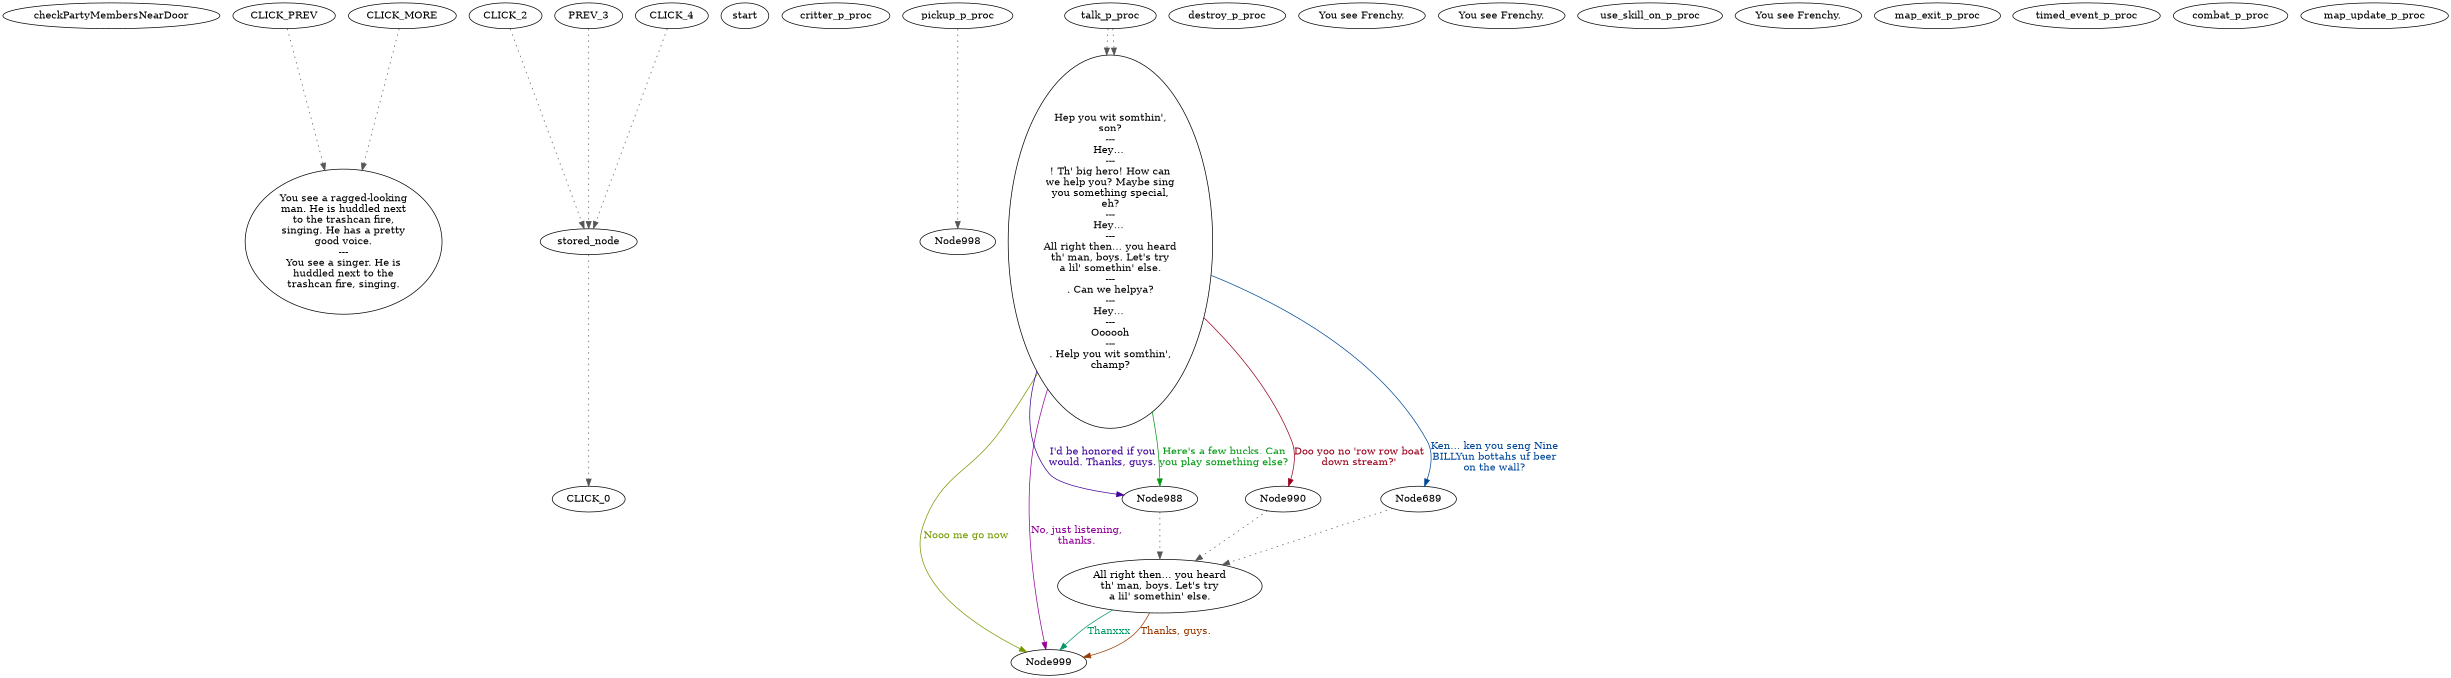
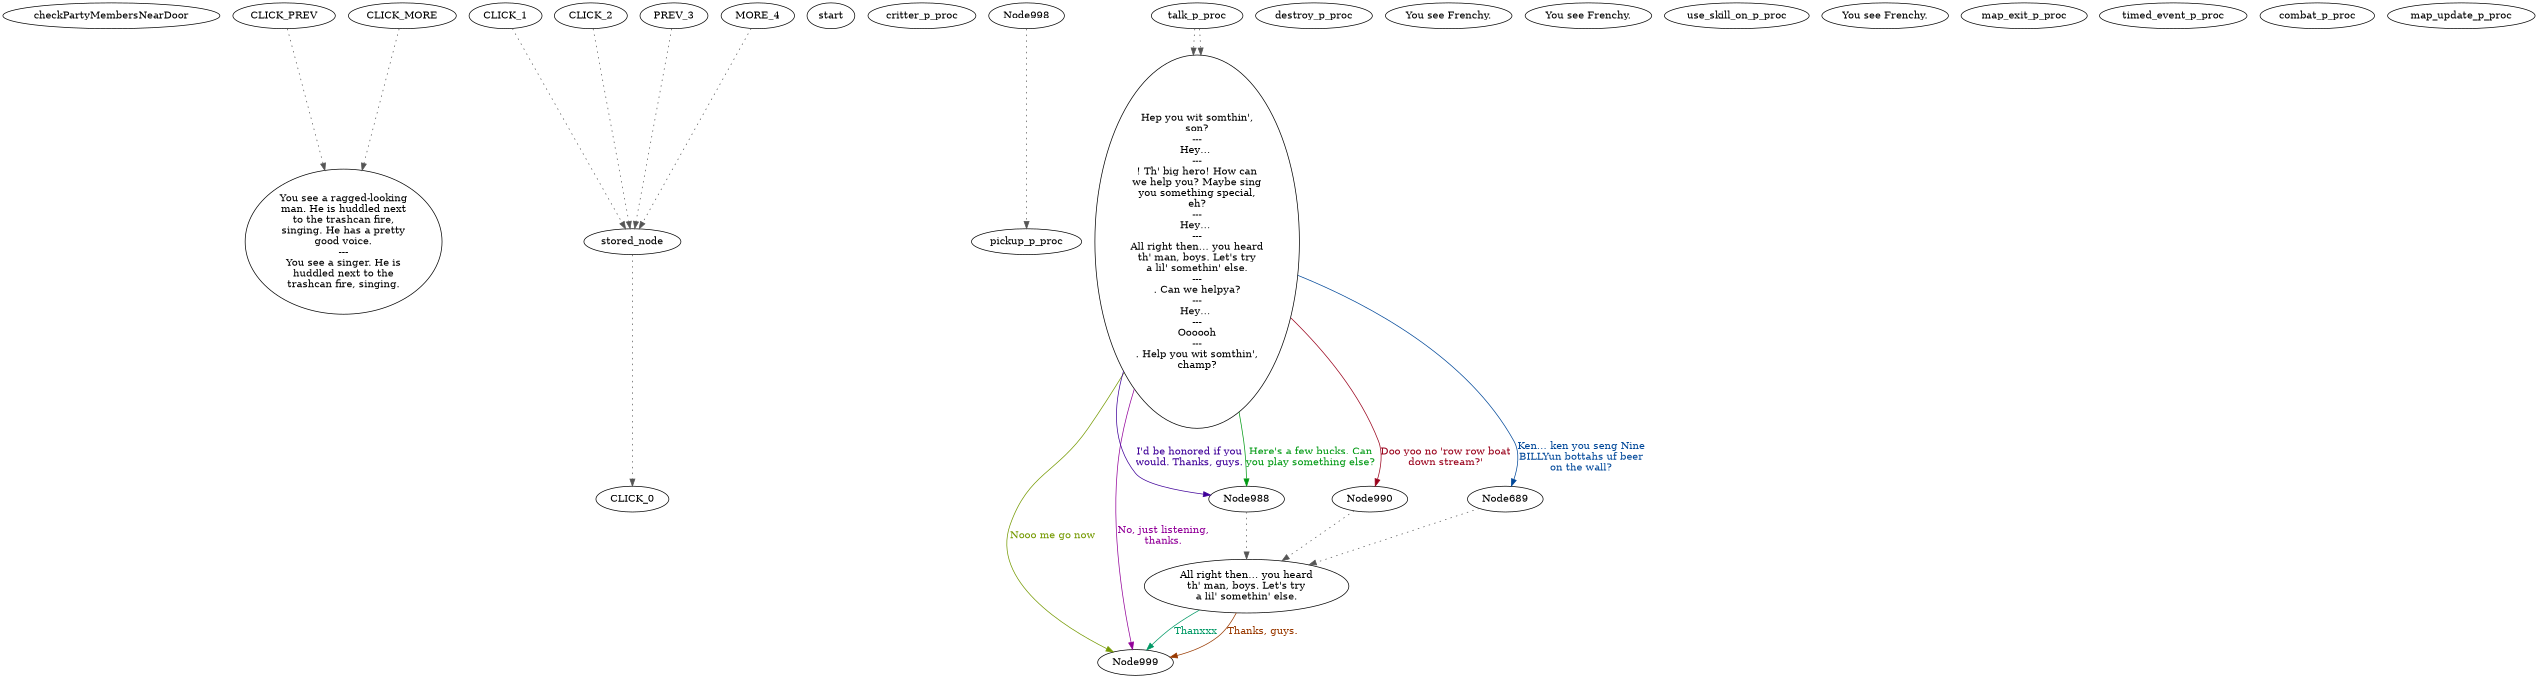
none -> (506, 16)
(672, 16) -> (758, 16)
(958, 125) -> (1027, 125)
